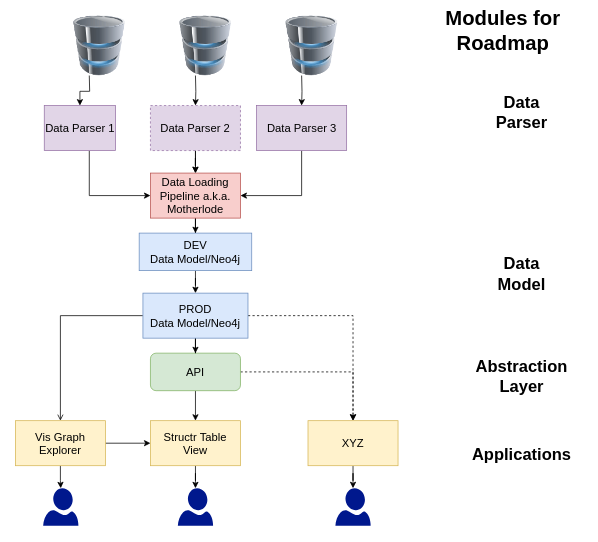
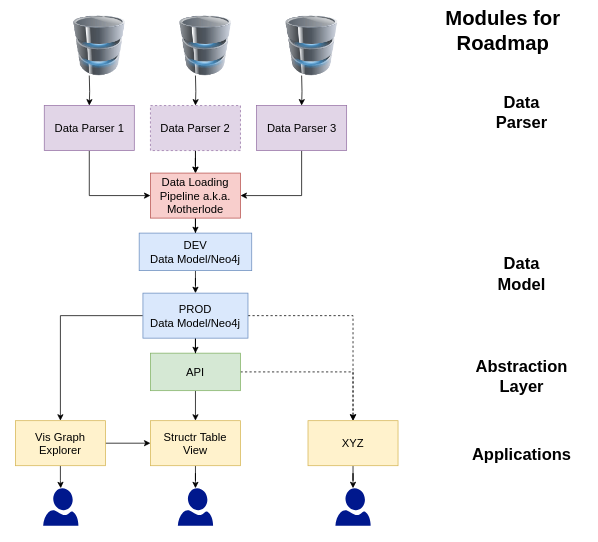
(80, 128) -> (89, 128)
(195, 372) -> (195, 372)
(60, 415) -> (60, 414)
